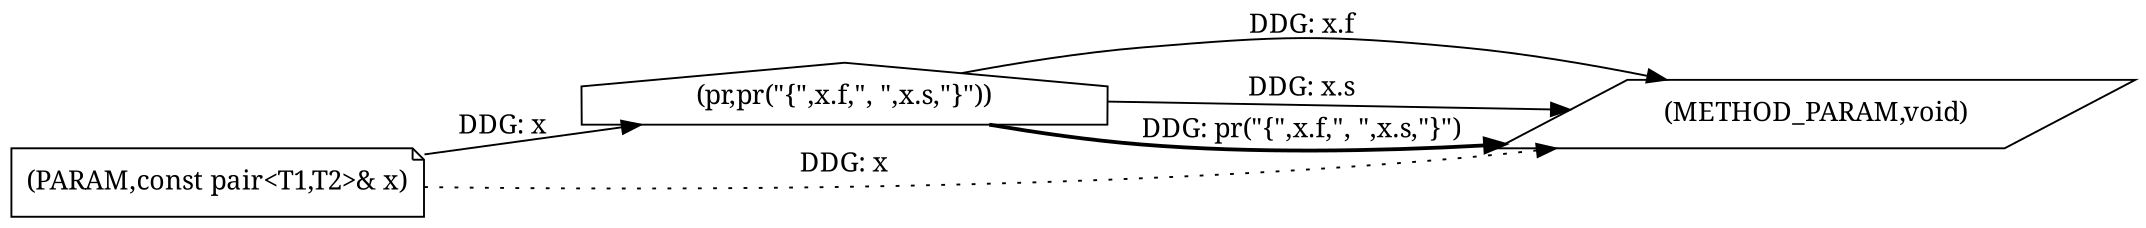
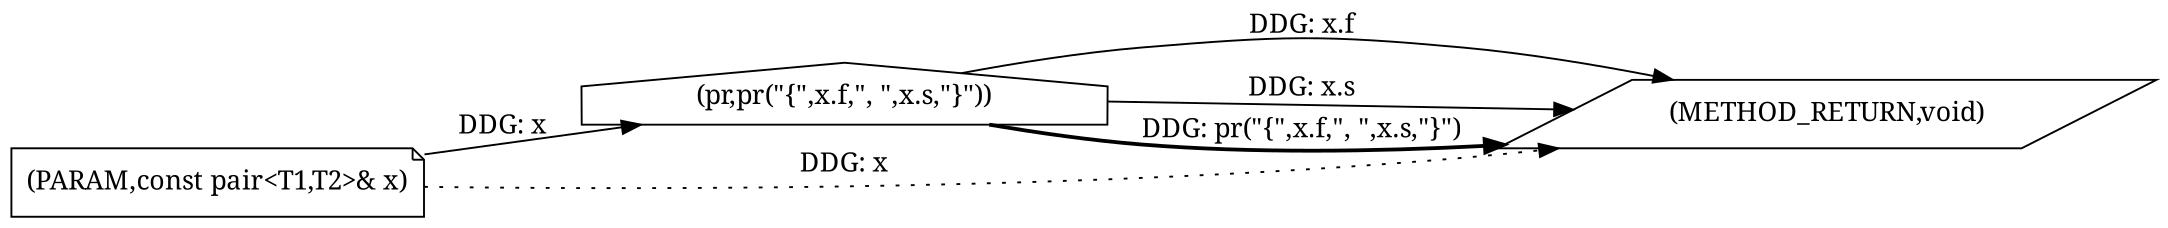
(1816, 114) -> (1827, 114)
